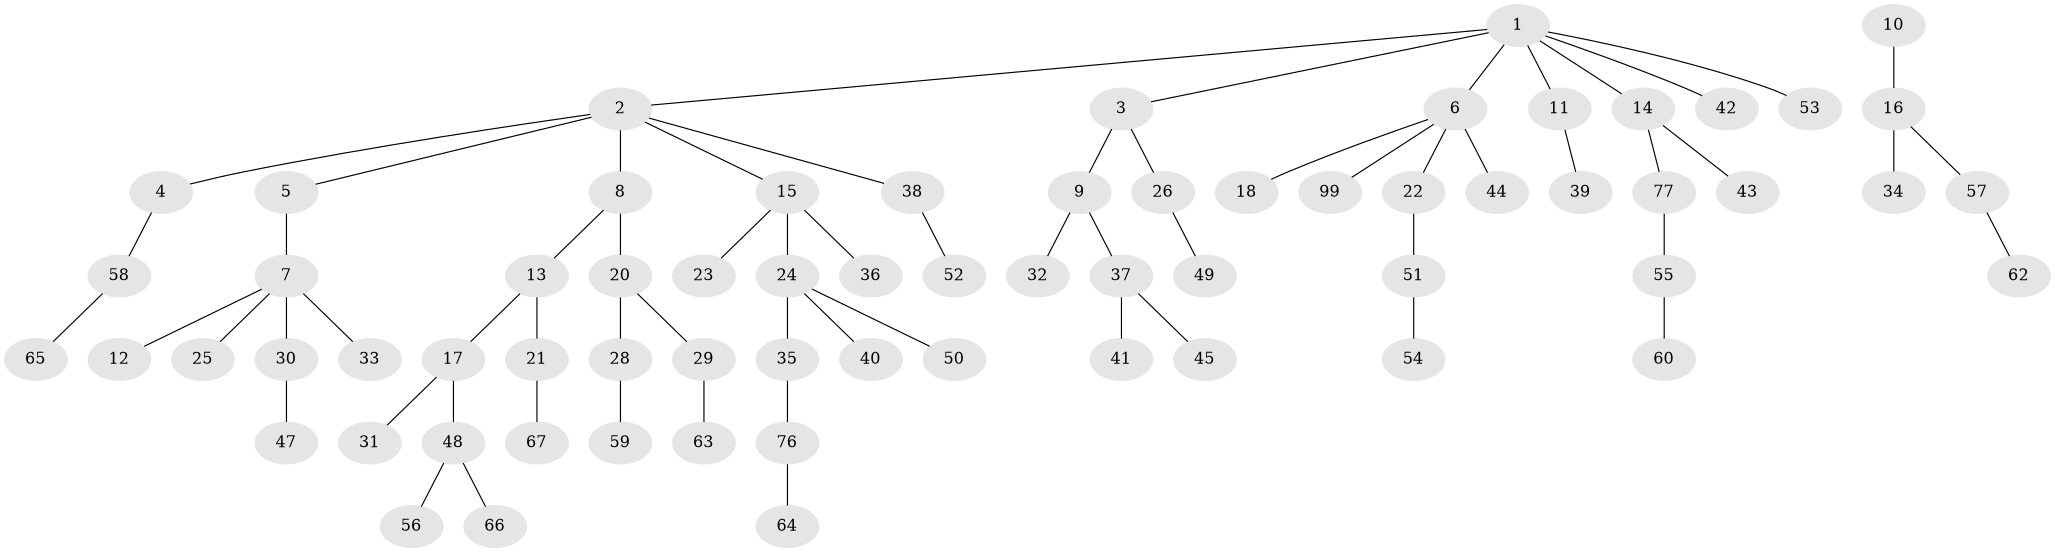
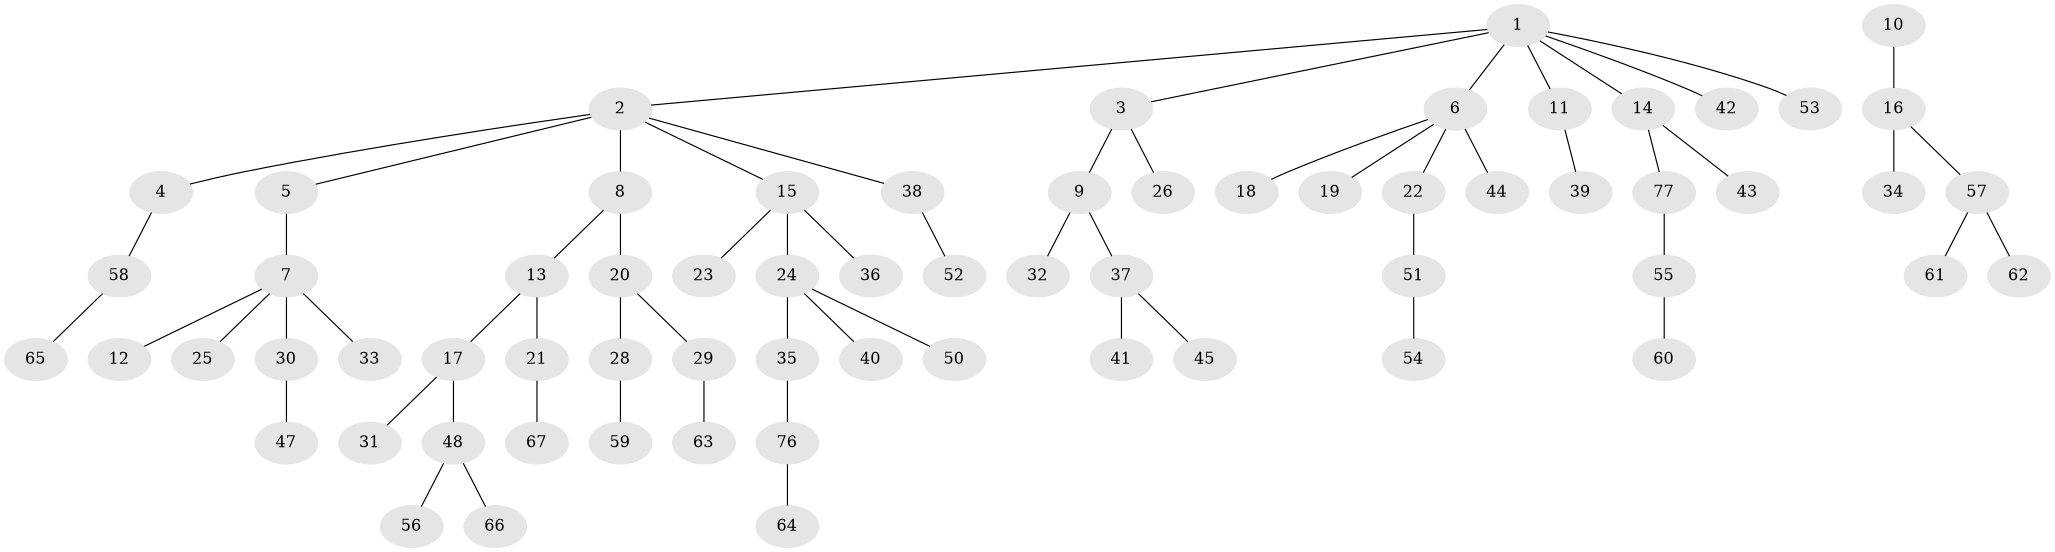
(1330, 193) -> (1330, 193)
(1205, 276) -> none
none -> (1936, 276)
